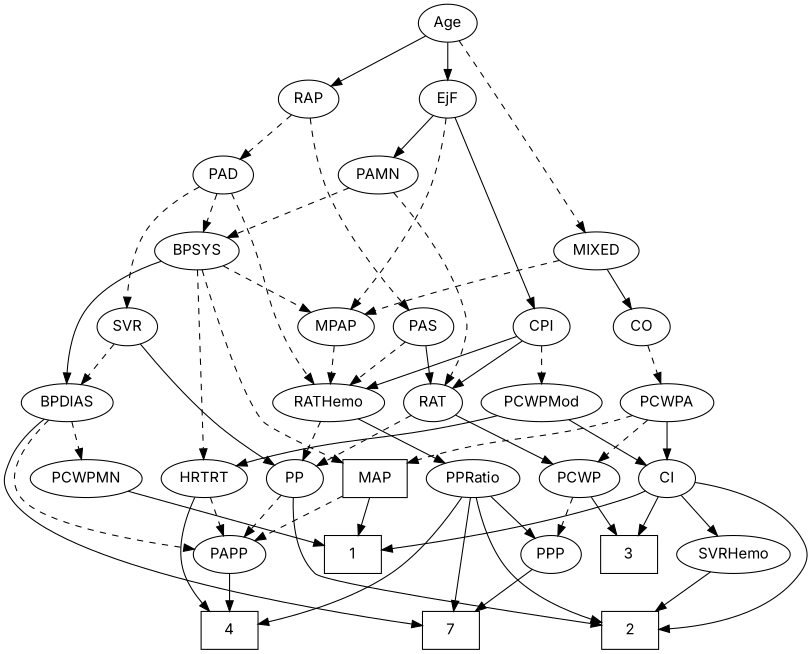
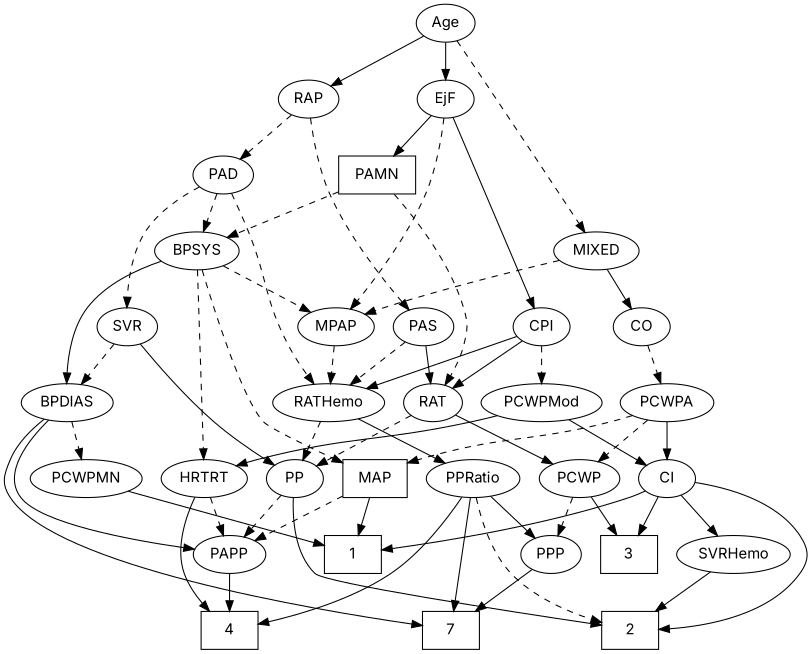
(378, 175) -> (377, 175)
(56, 519) -> (56, 519)
(511, 574) -> (511, 574)
